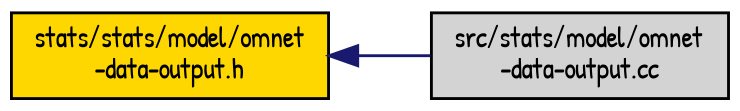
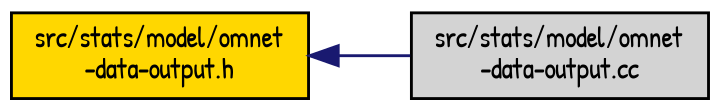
(170, 56) -> (160, 56)
